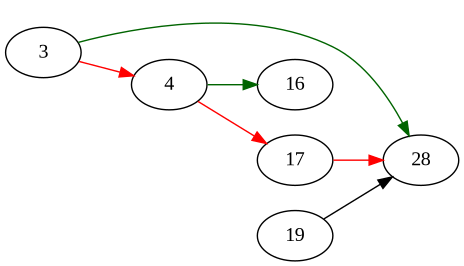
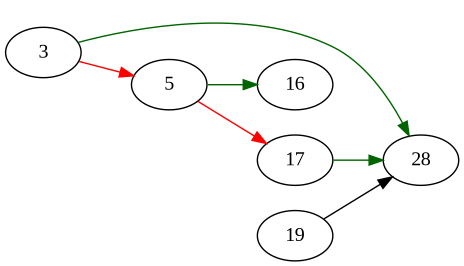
(169, 85) -> (169, 85)
(351, 160) -> (351, 160)
